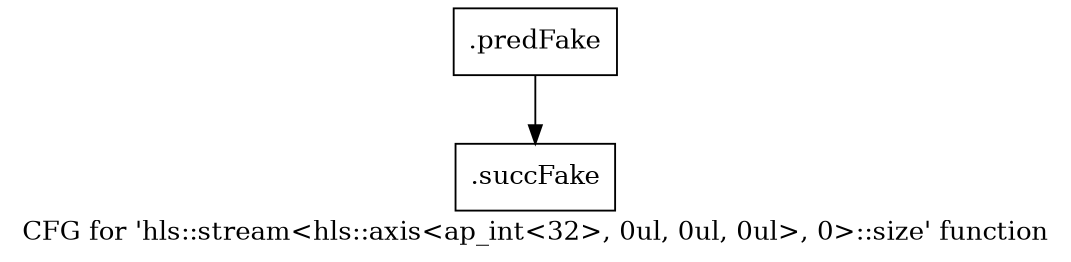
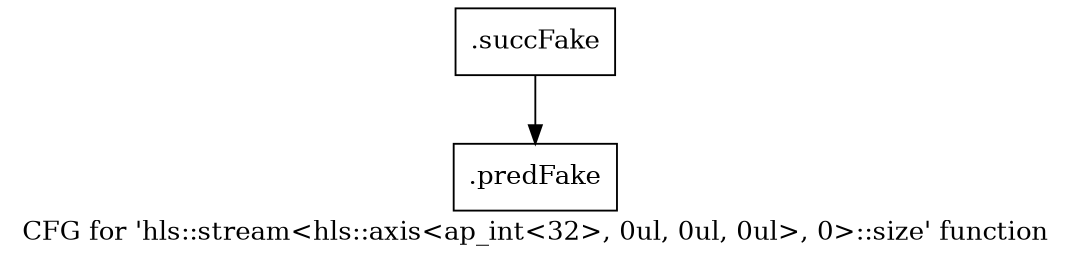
(535, 100) -> (535, 100)
